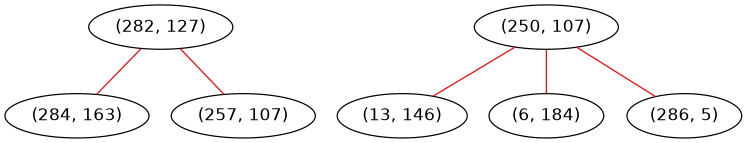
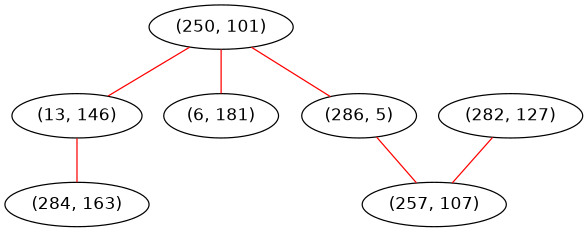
(546, 27) -> (221, 27)
(119, 72) -> (77, 160)
(546, 116) -> (221, 116)
none -> (396, 160)
